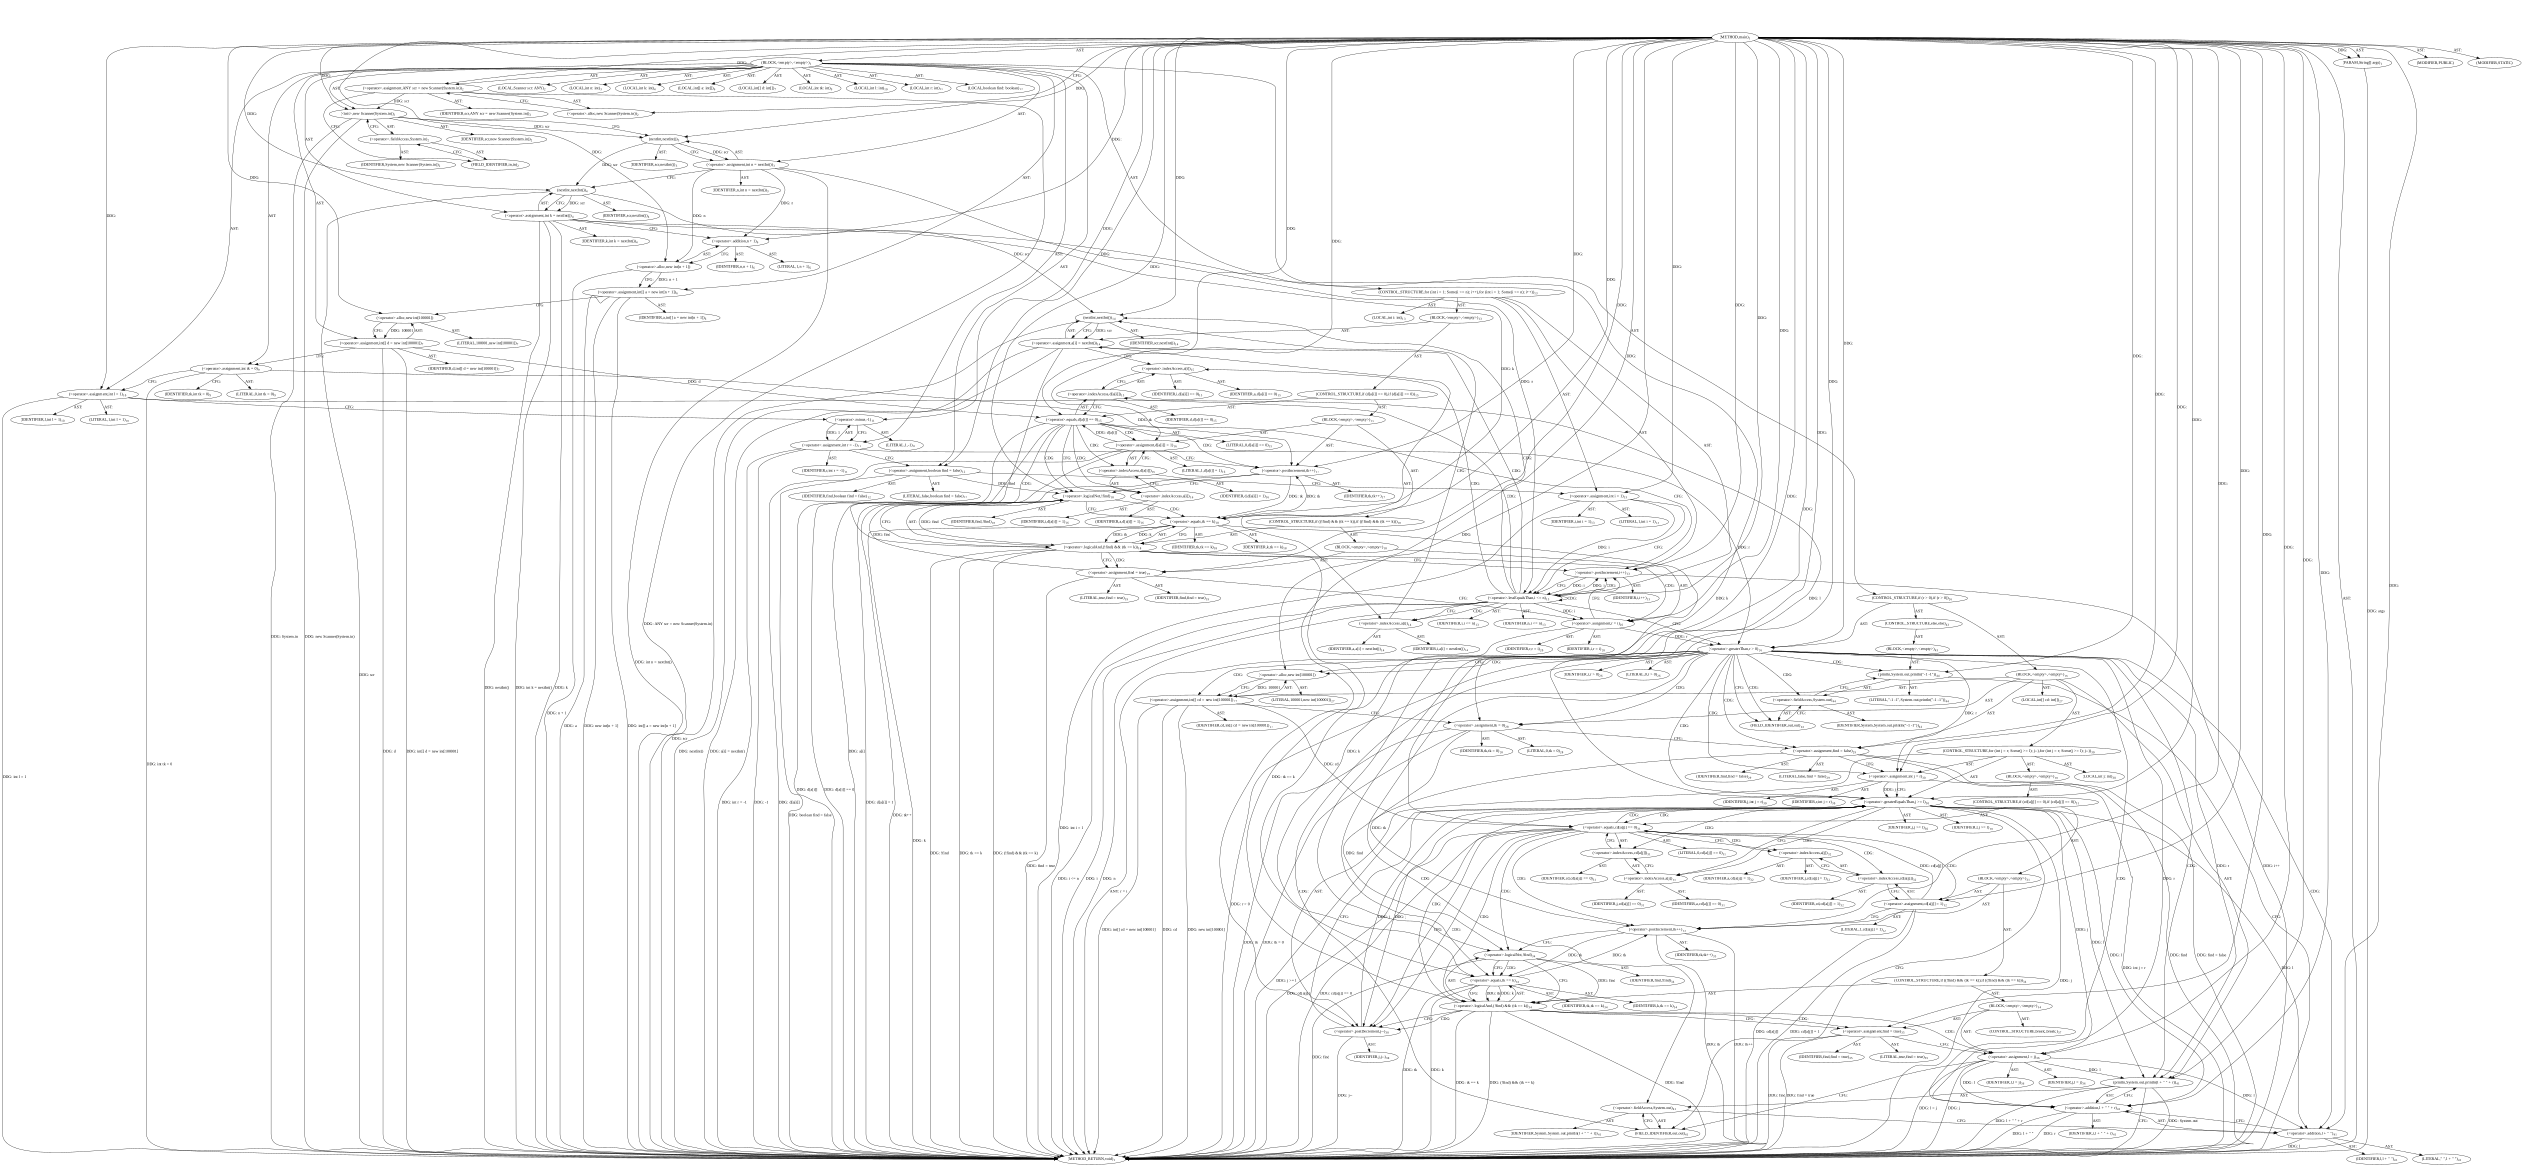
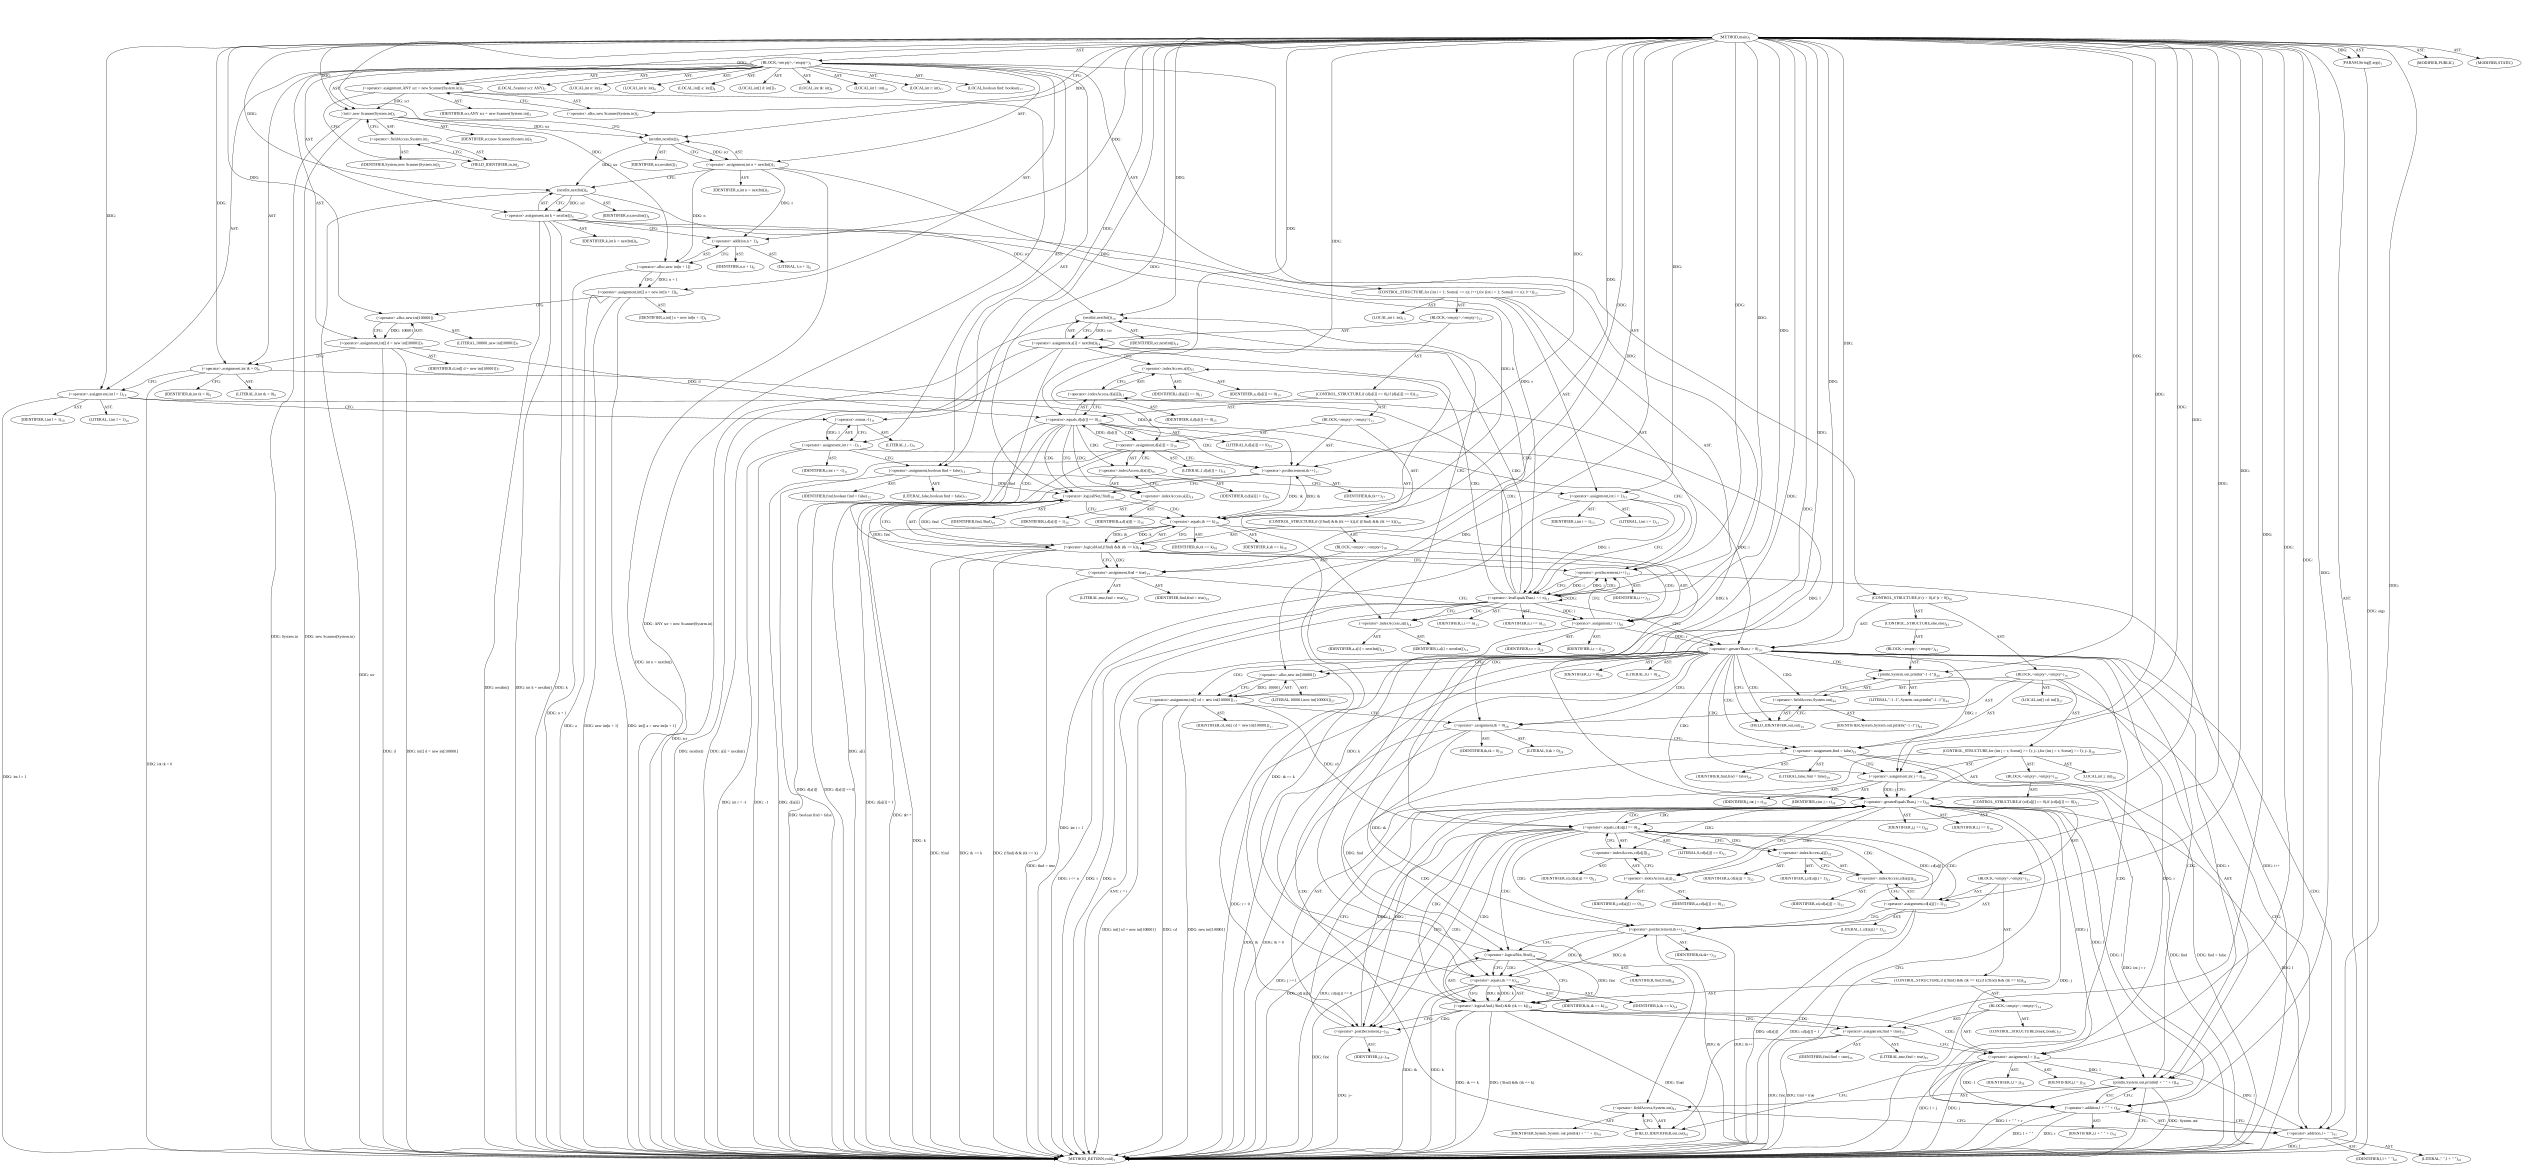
none -> (810, 40)
